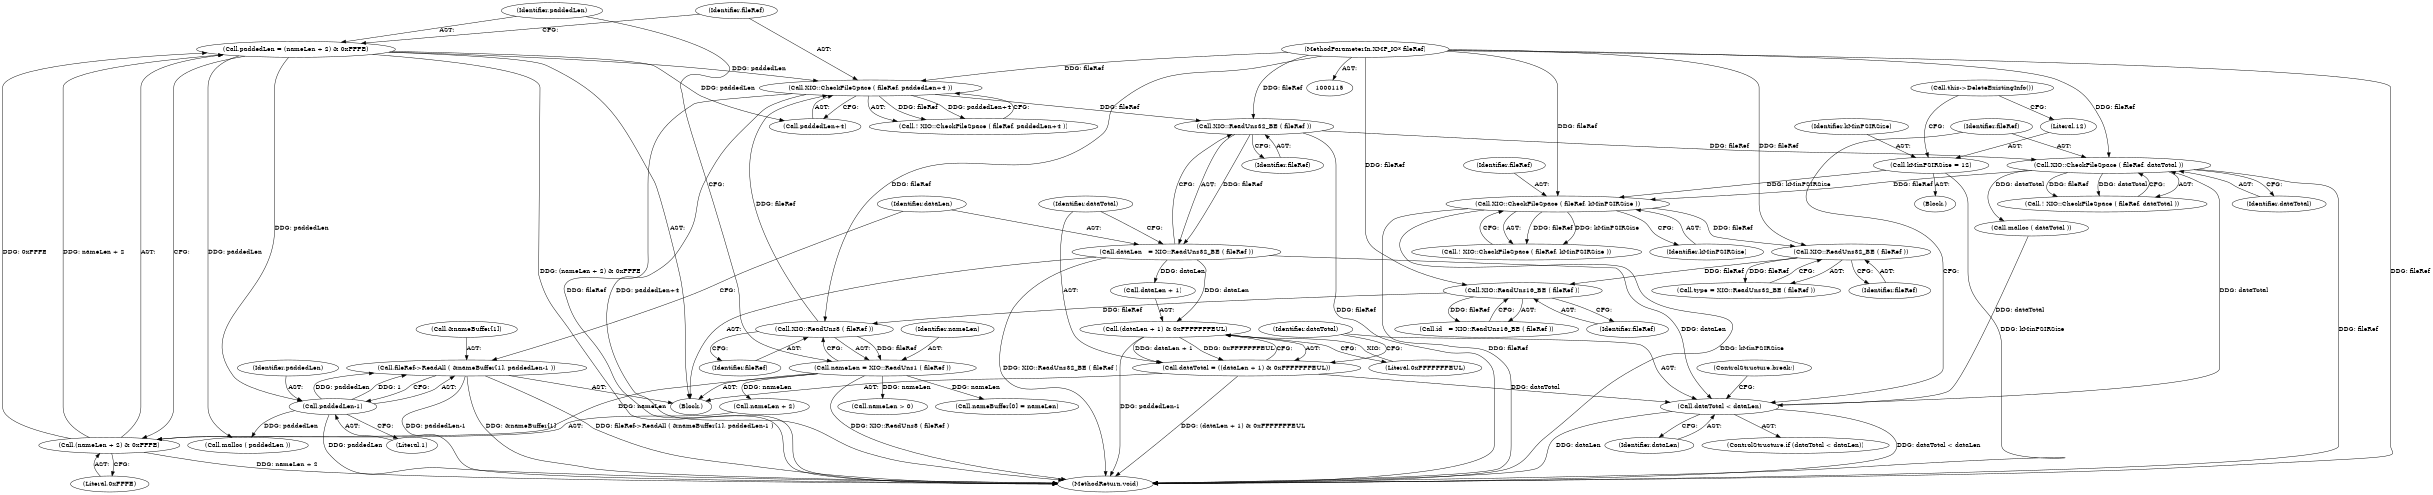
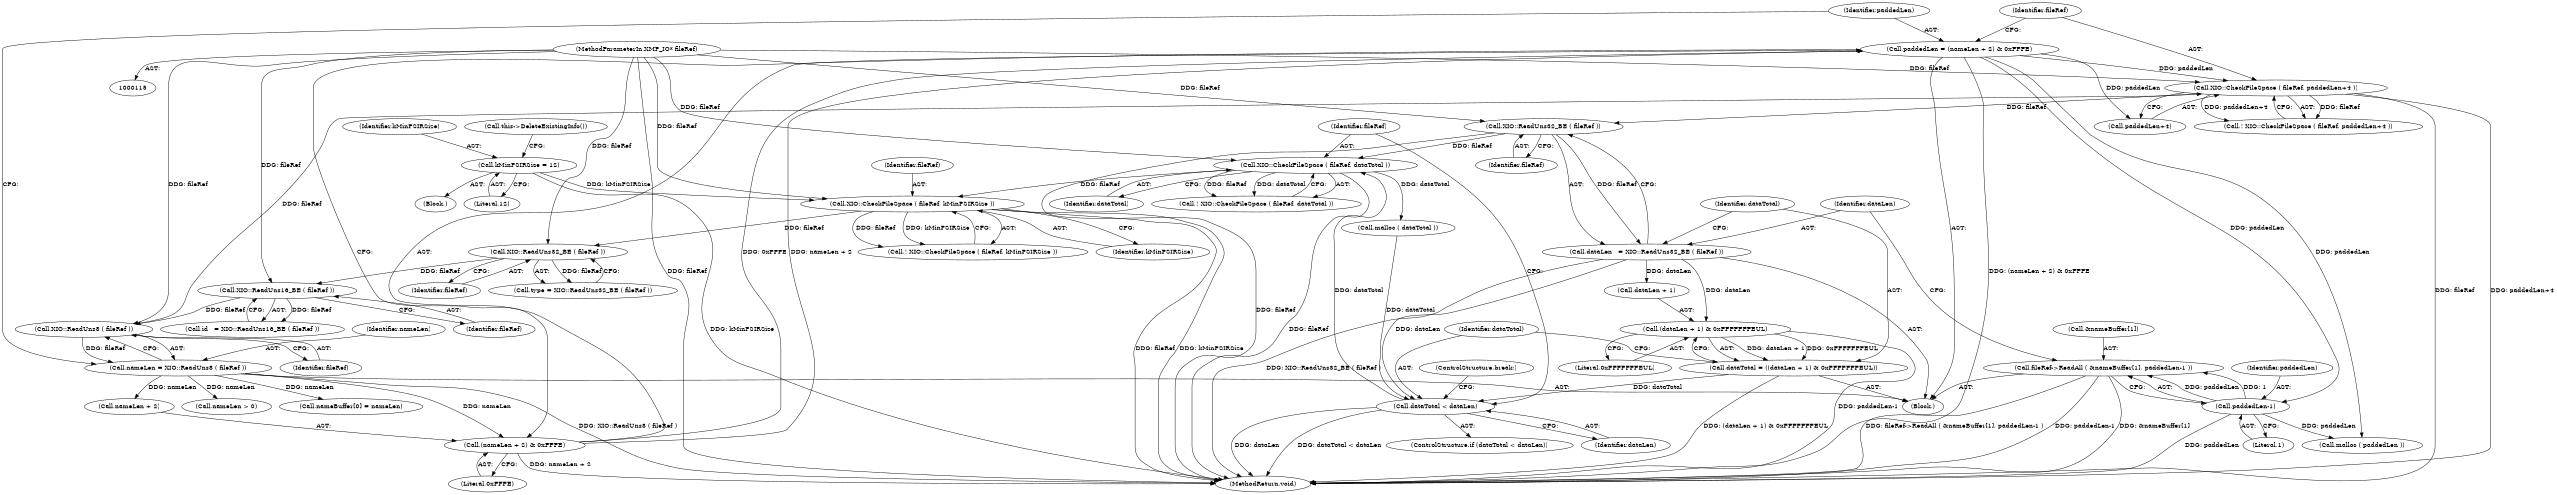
(2024, 107) -> (512, 184)
(1375, 349) -> (1678, 349)
(883, 368) -> (178, 368)
